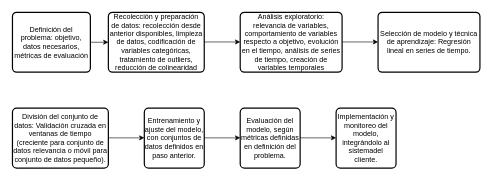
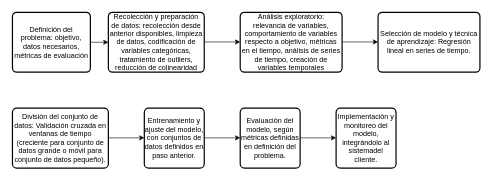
(291, 42) -> (291, 42)
(60, 138) -> (60, 138)
